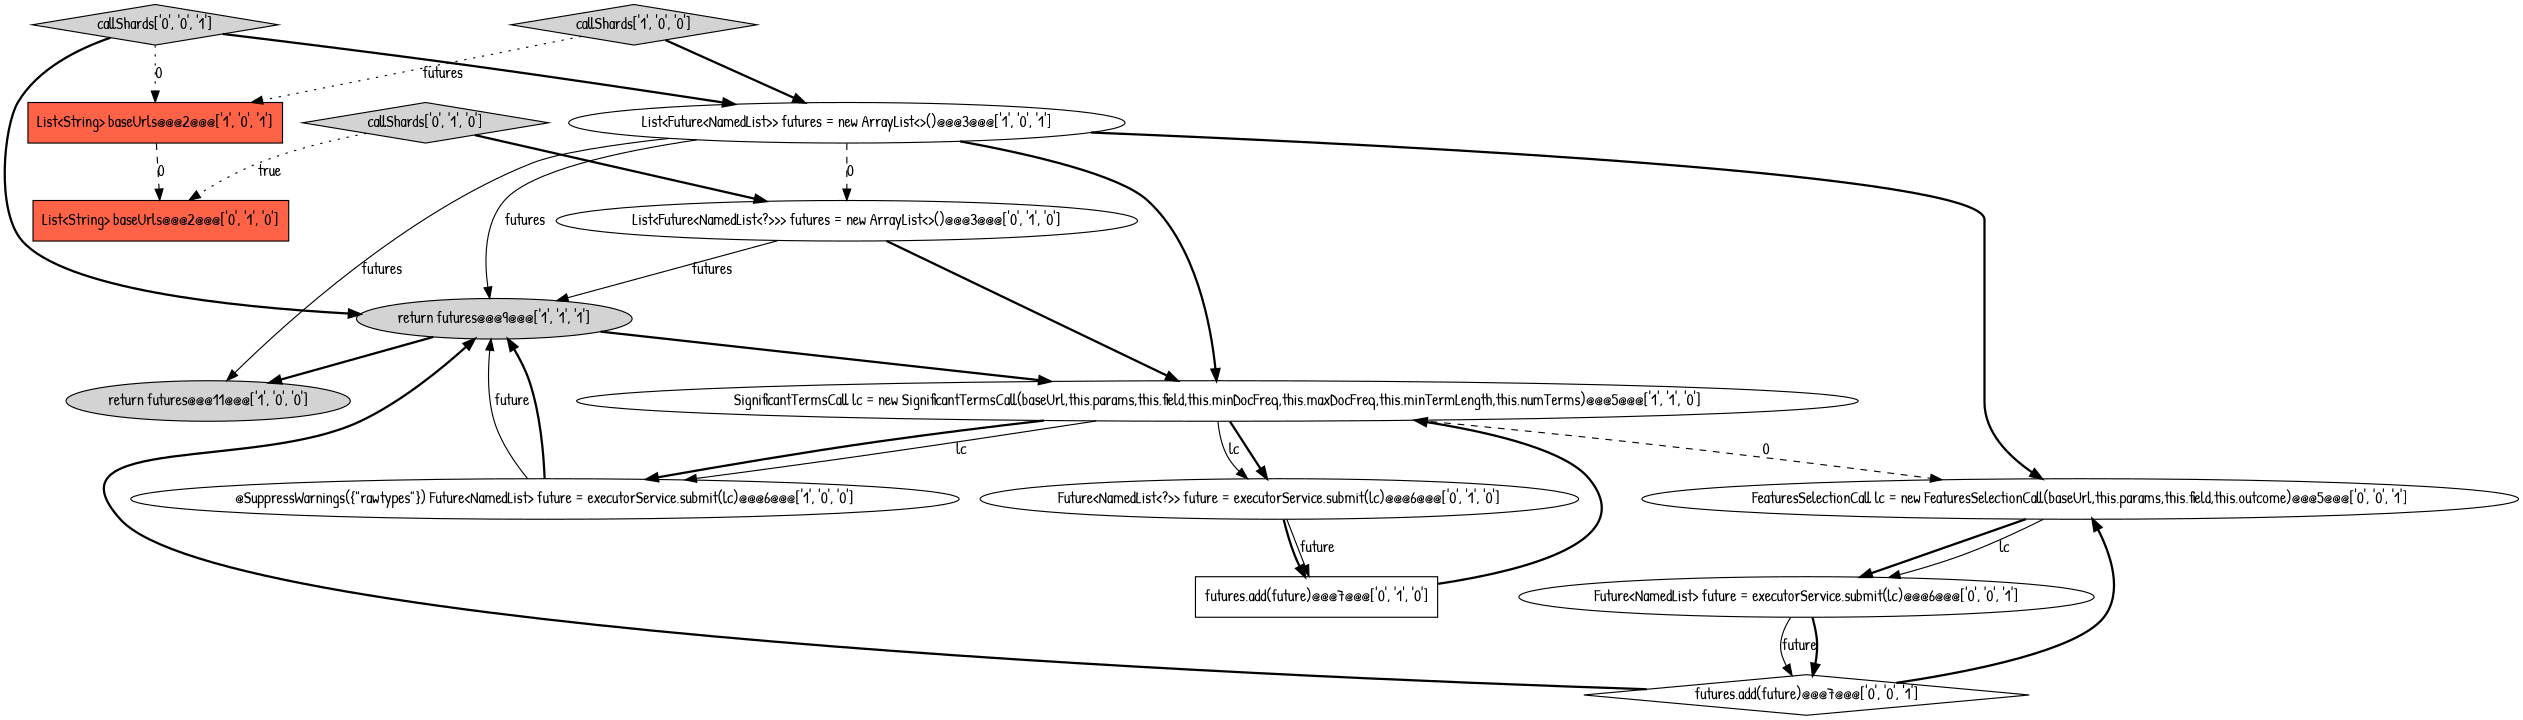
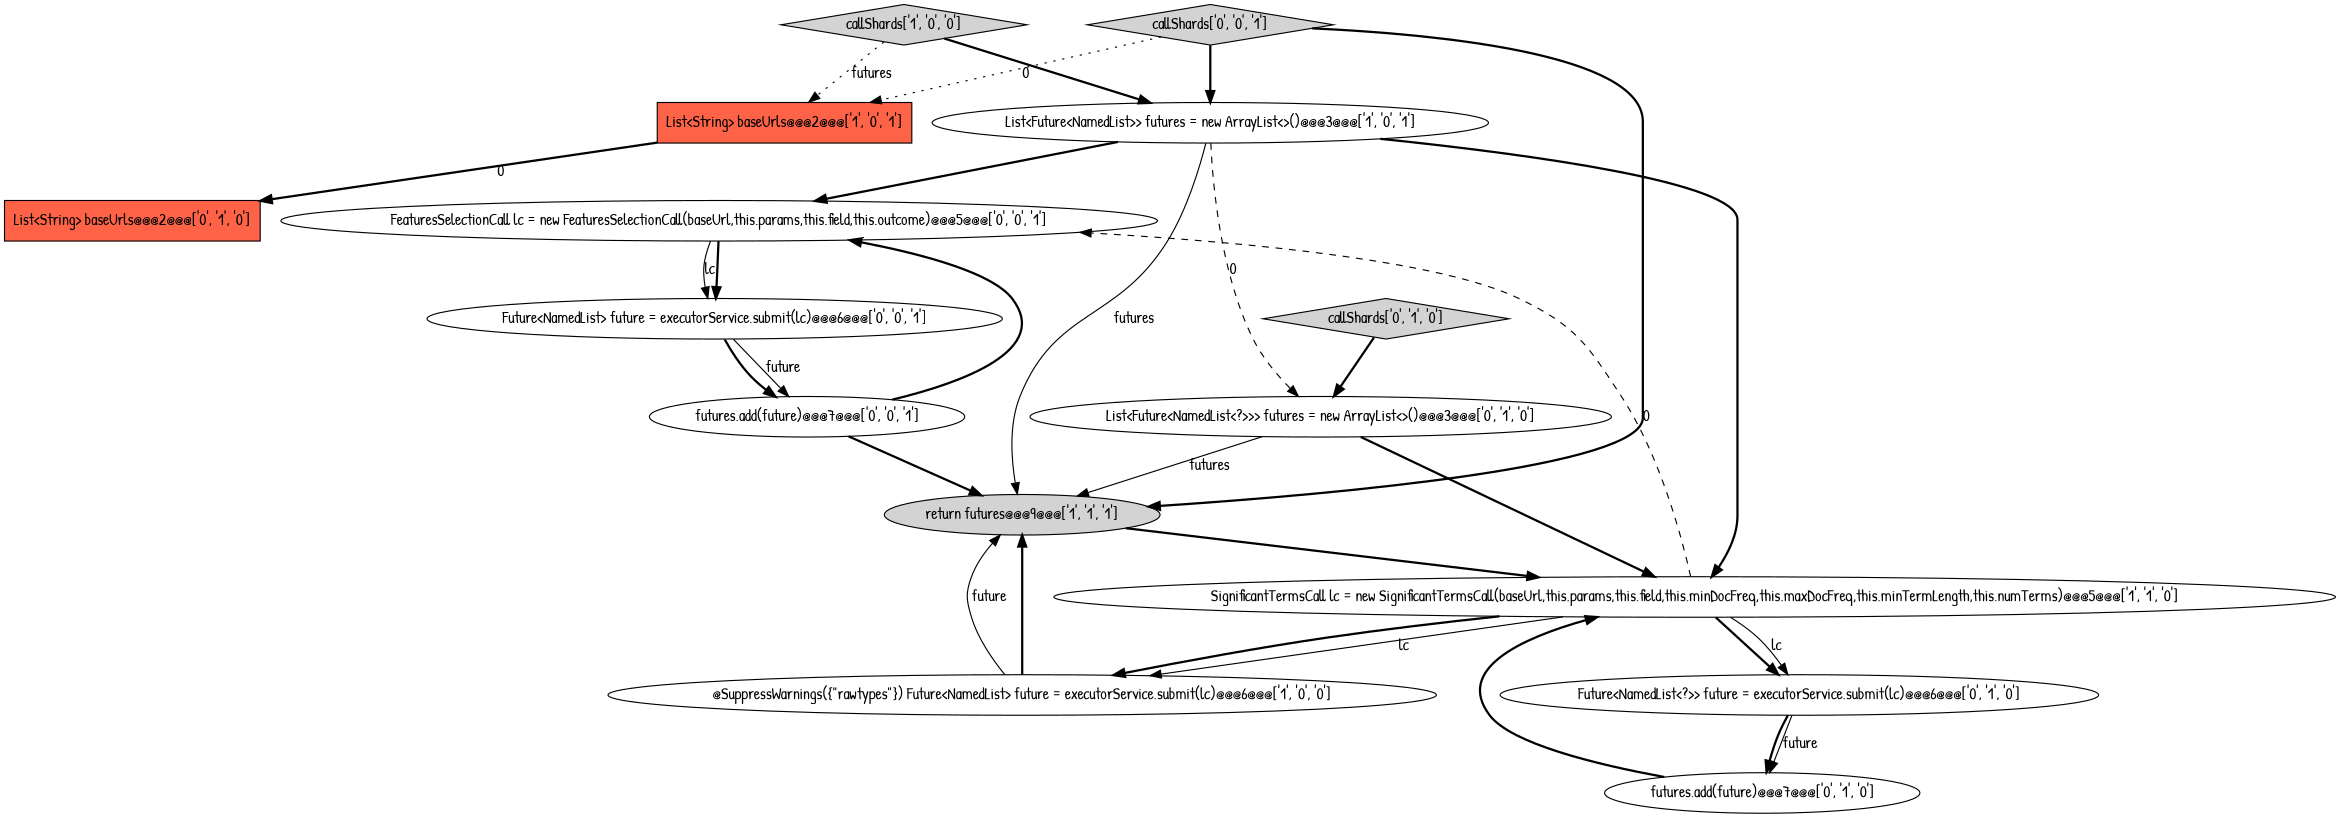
(279, 155) -> none
(158, 166) -> (464, 171)
(208, 401) -> none
(1317, 597) -> (1762, 793)
(1807, 695) -> (807, 417)
